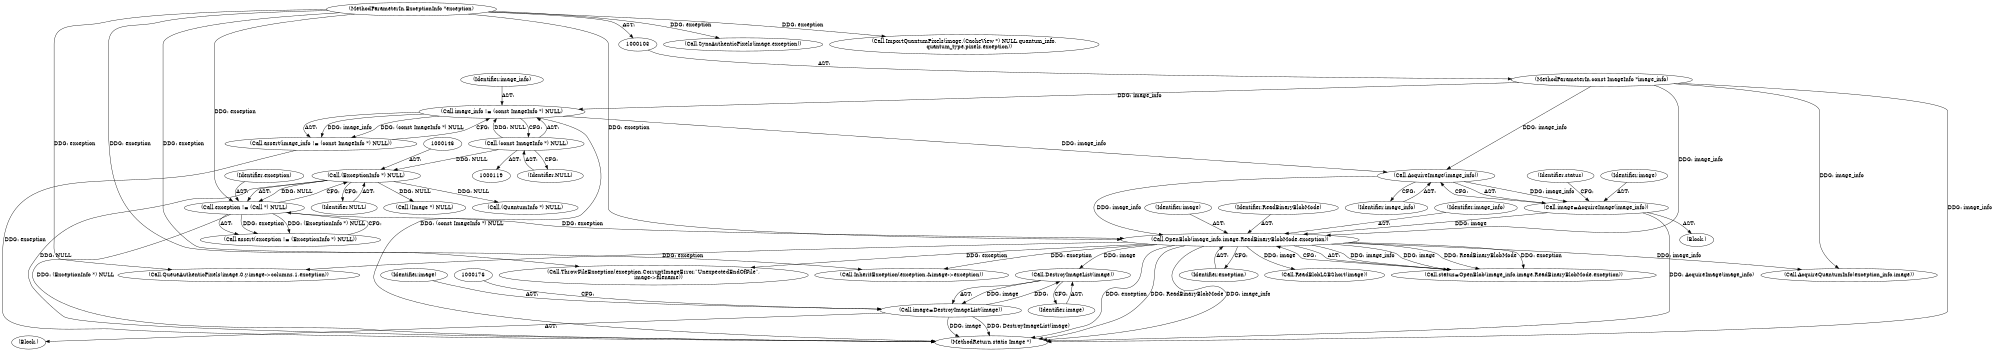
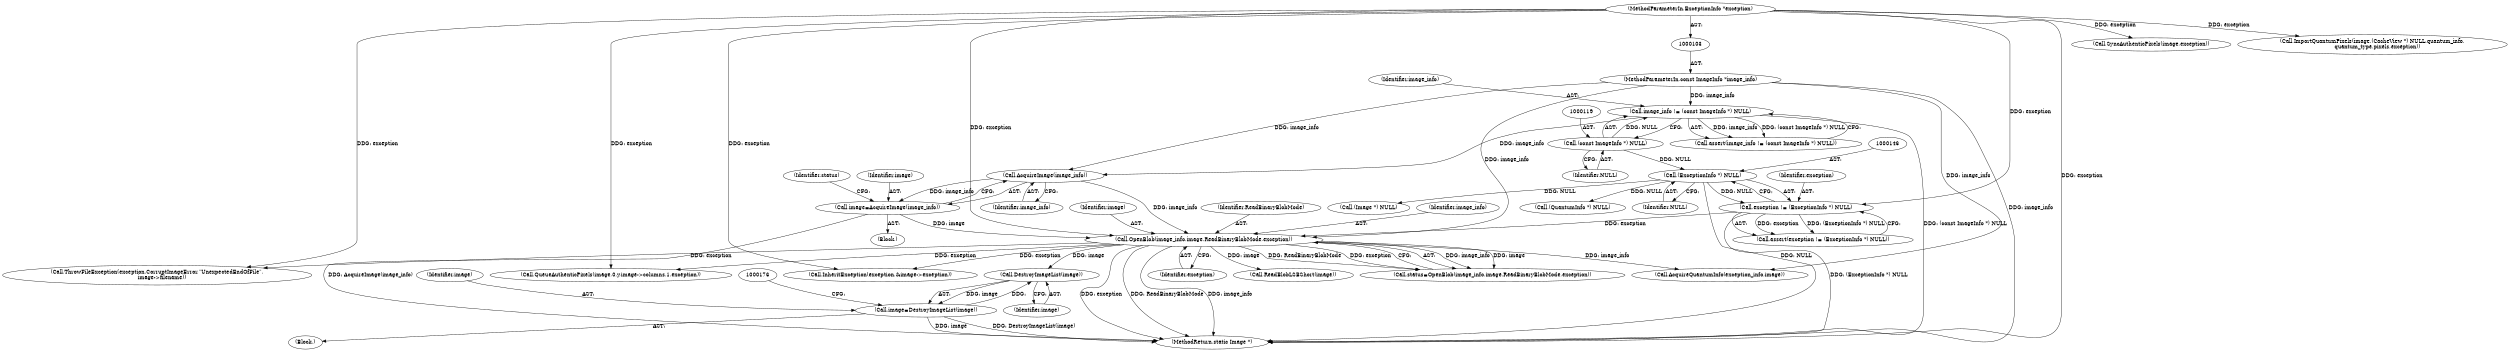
(508, 158) -> (1581, 128)
(244, 208) -> (1796, 208)
(200, 333) -> (1962, 329)
